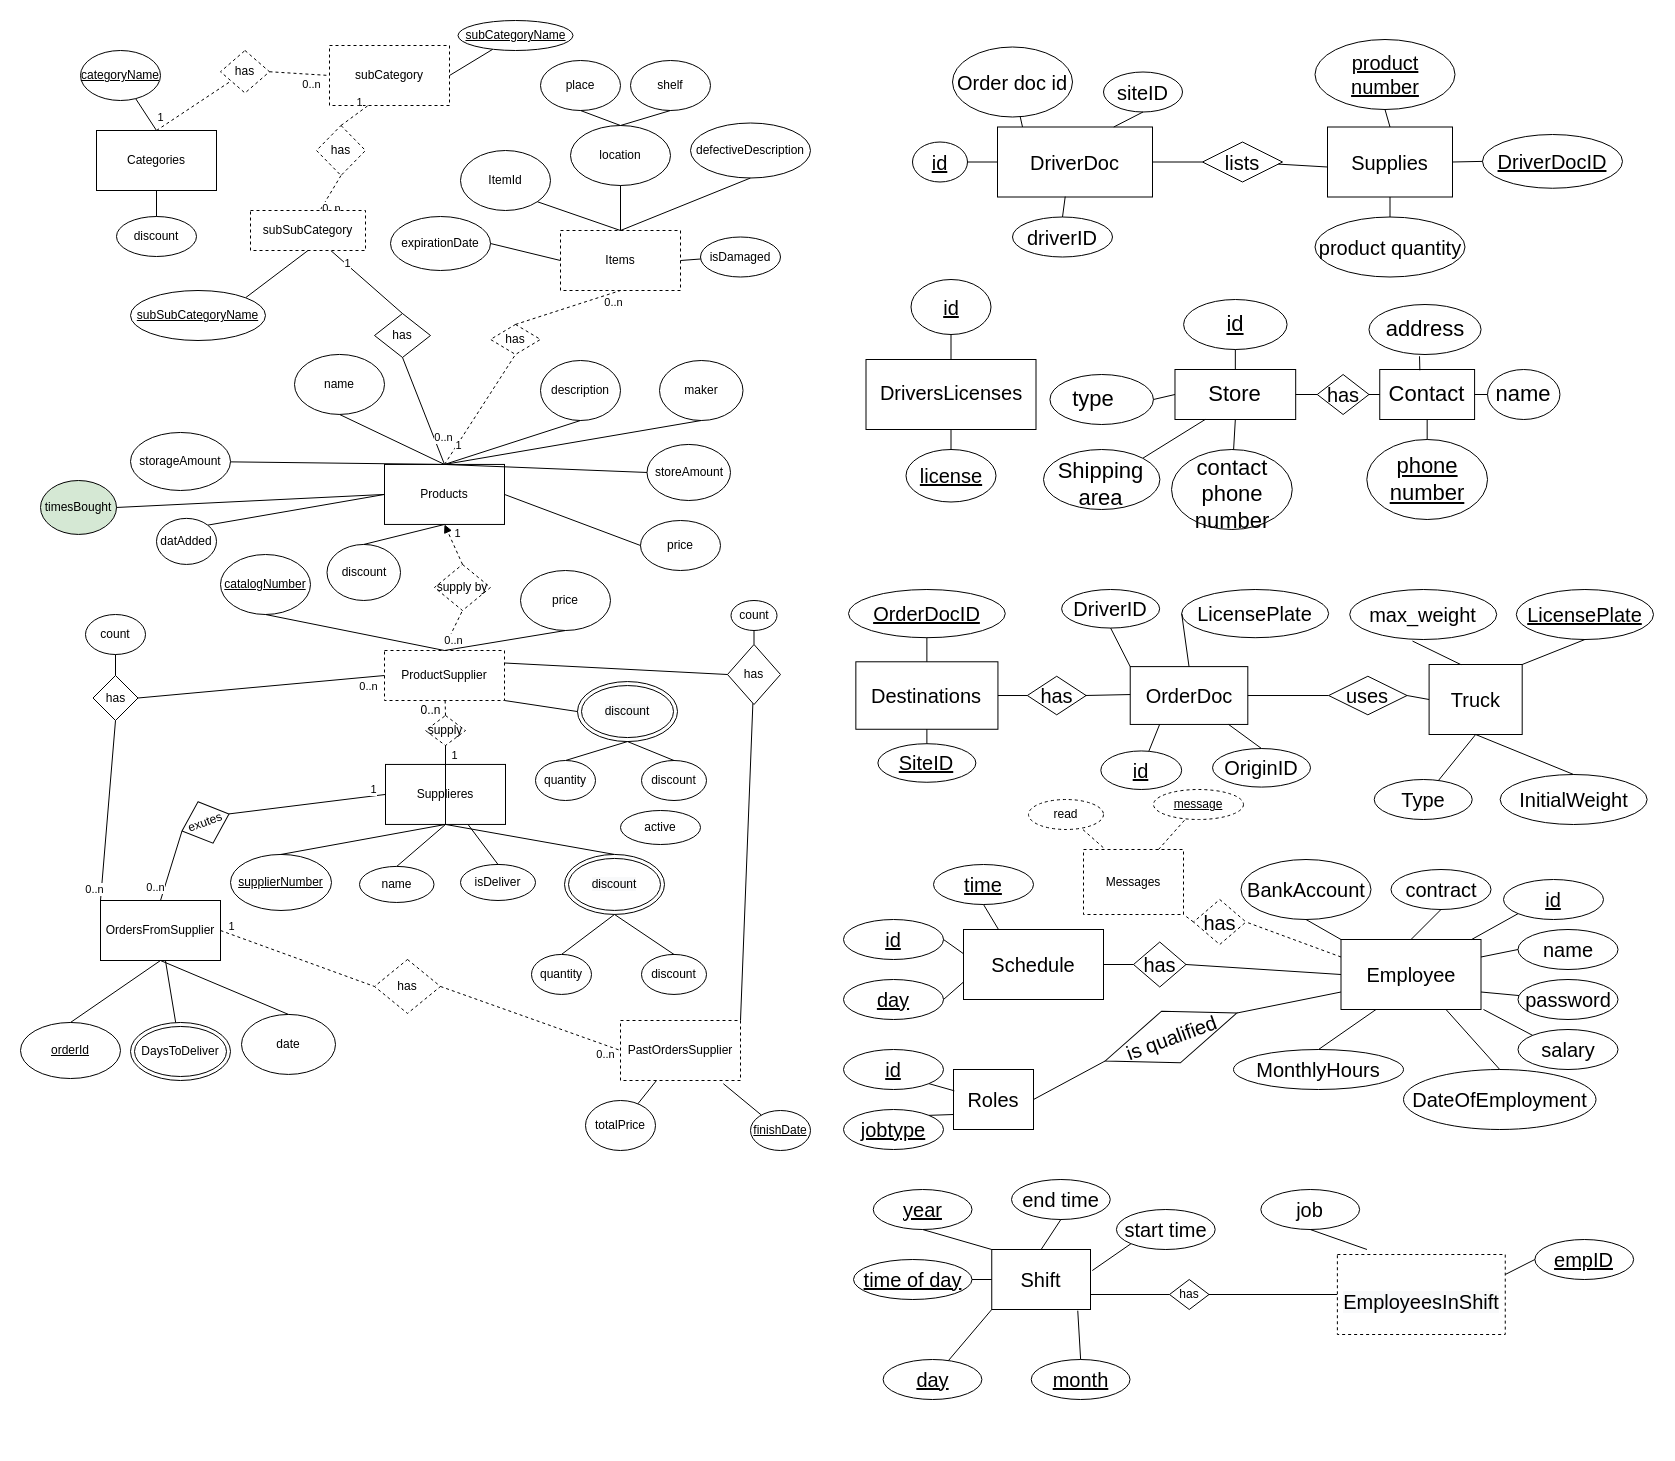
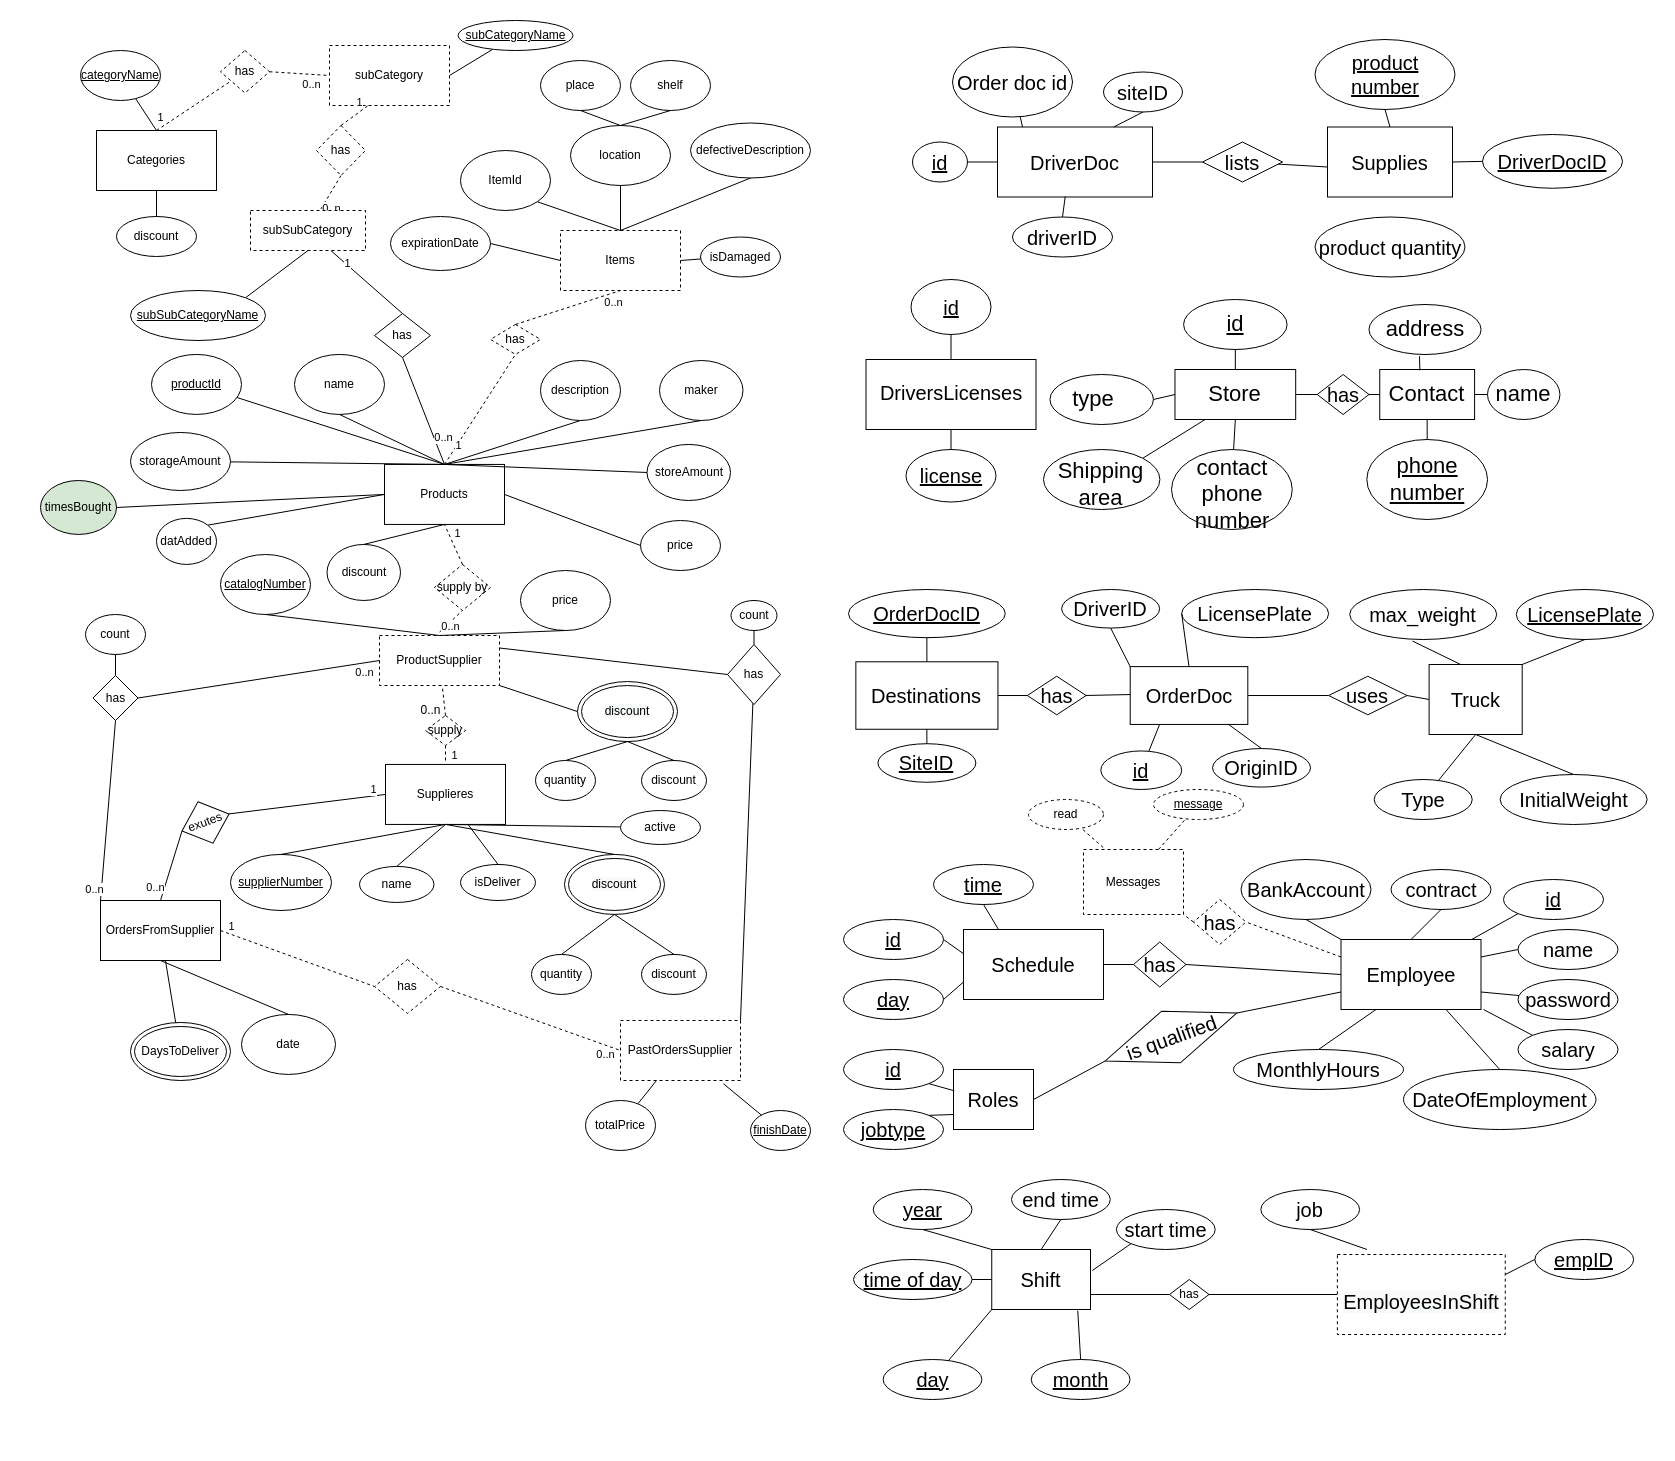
(1390, 207) -> none
none -> (197, 384)
none -> (337, 430)
(448, 533) -> (447, 530)
(445, 676) -> (440, 661)
(446, 792) -> (552, 826)
(114, 992) -> none
(71, 1051) -> none
